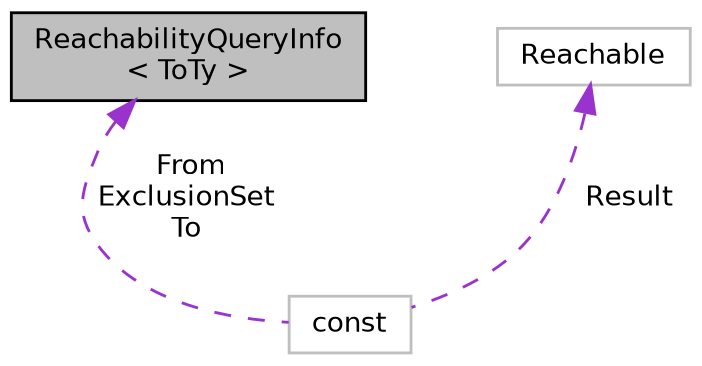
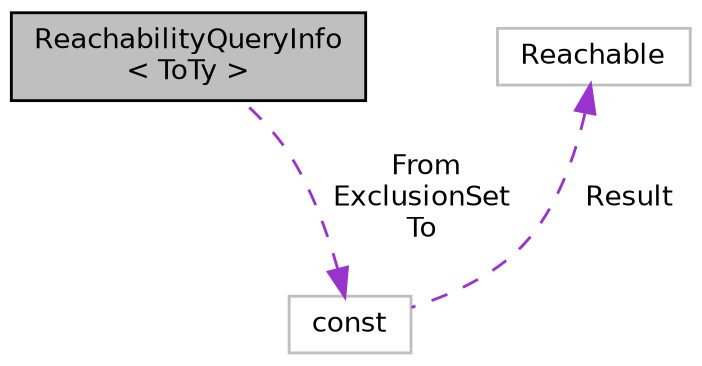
(125, 272) -> (302, 177)
